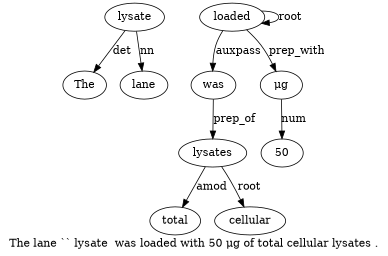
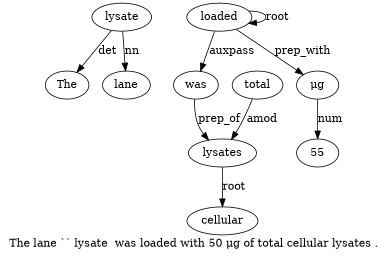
(282, 153) -> (318, 153)
(196, 184) -> (245, 116)
